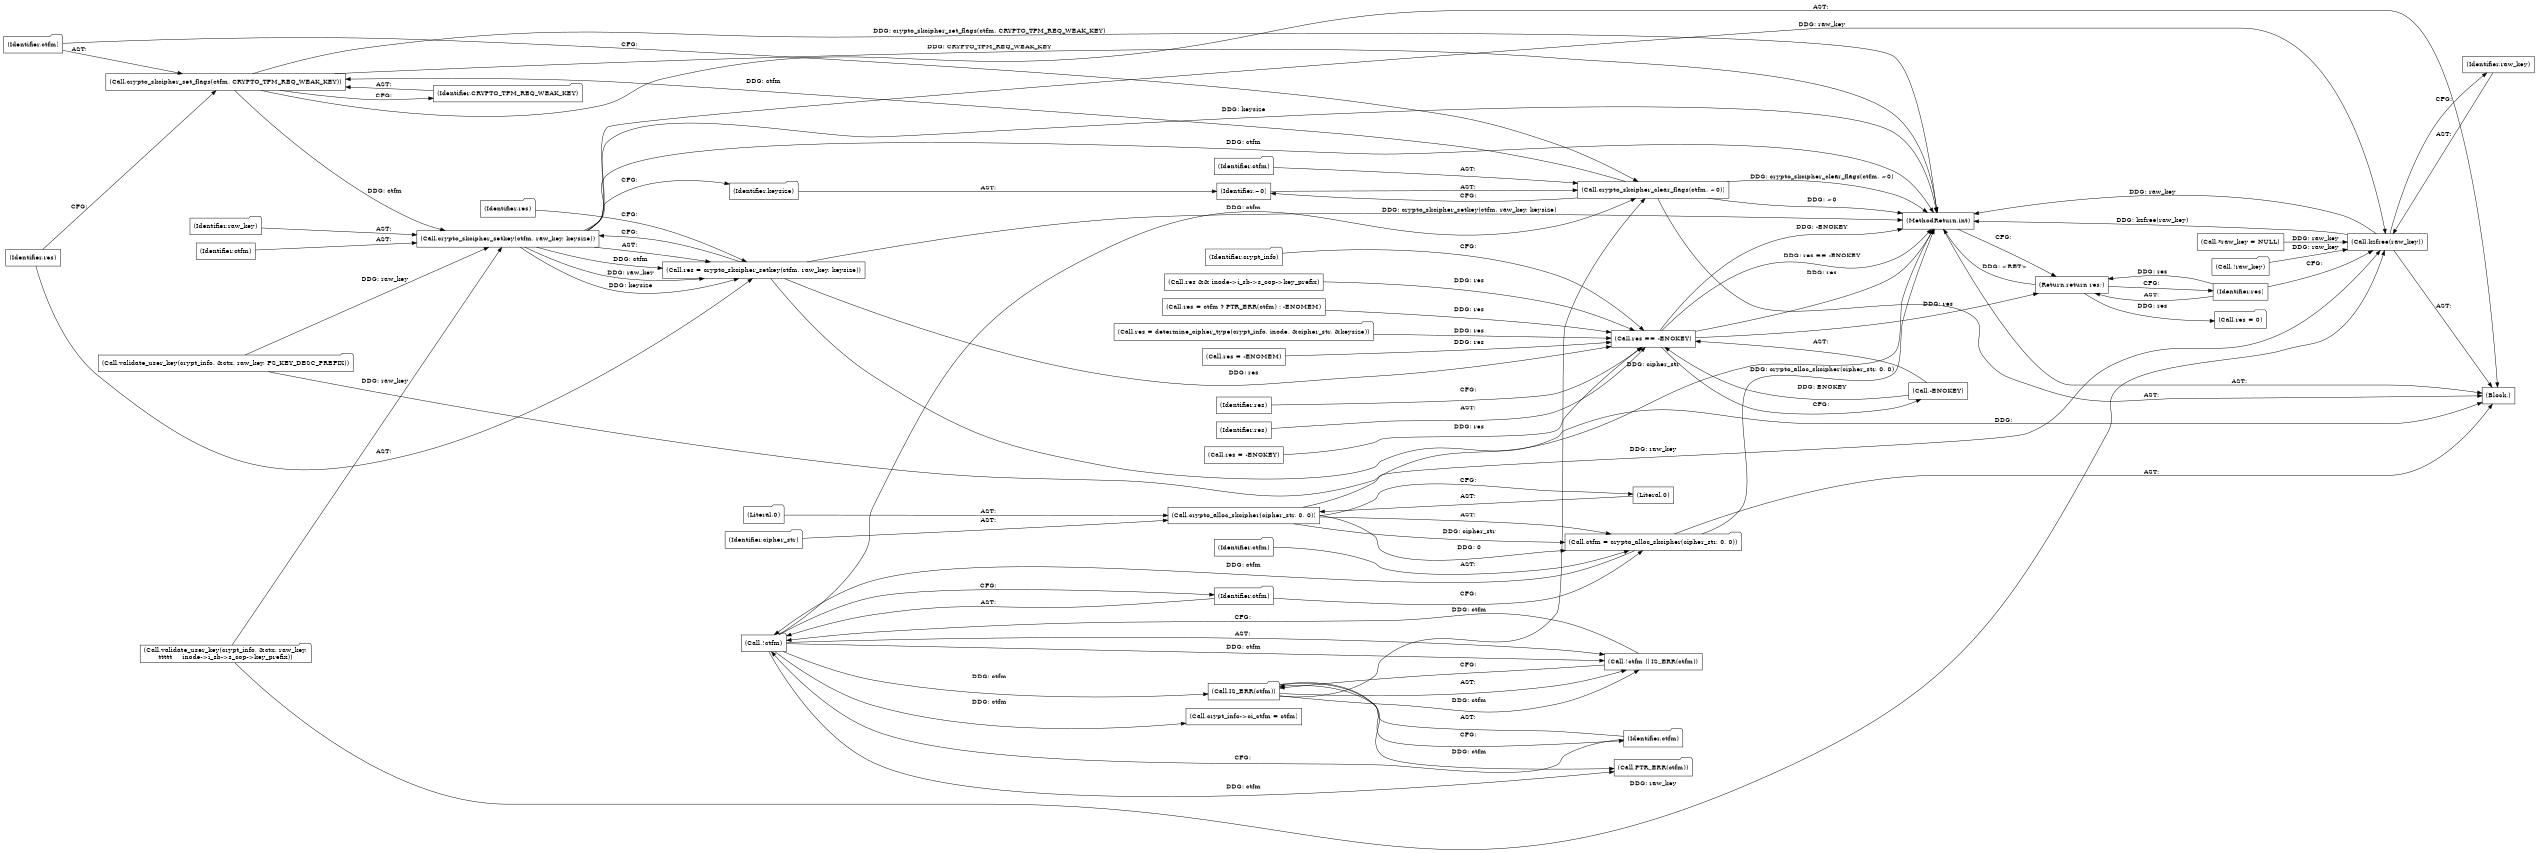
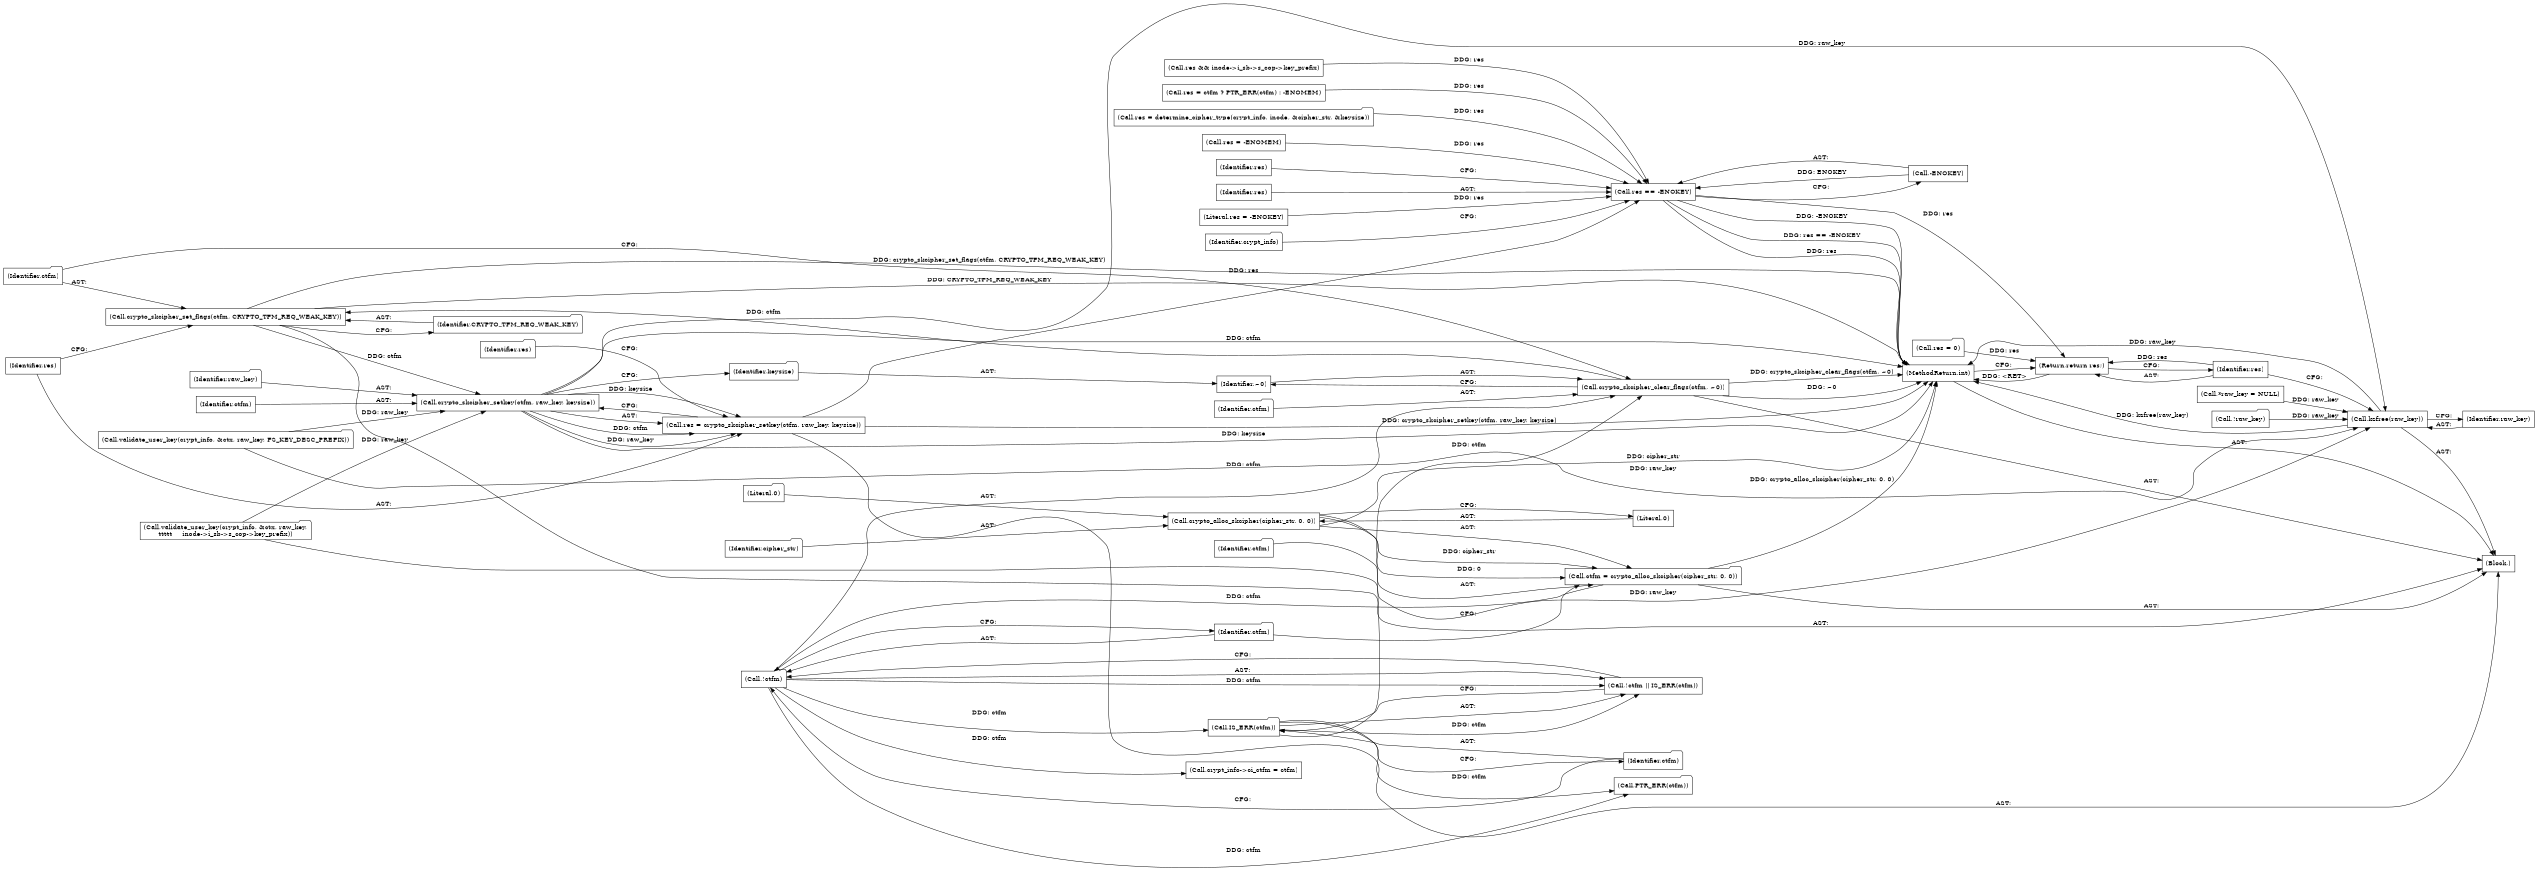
(2145, 316) -> (1997, 356)
(2005, 420) -> (2005, 804)
(1244, 455) -> (1244, 217)
